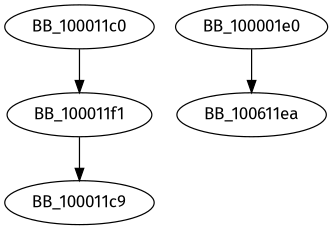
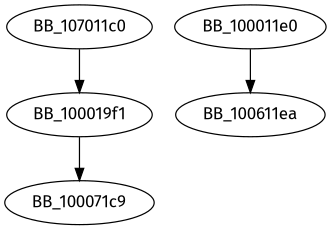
(79, 27) -> (79, 27)
(252, 27) -> (250, 27)
(79, 115) -> (79, 115)
(79, 203) -> (79, 203)
